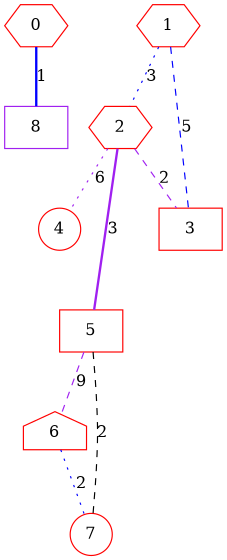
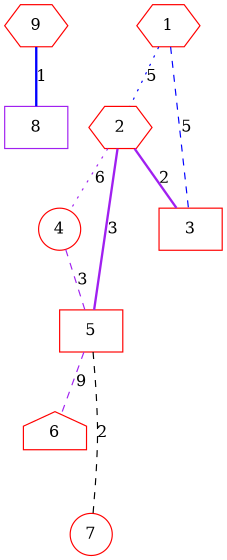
(36, 26) -> (36, 26)
(152, 77) -> (152, 77)
(156, 178) -> (156, 178)
none -> (75, 280)
(73, 482) -> none
